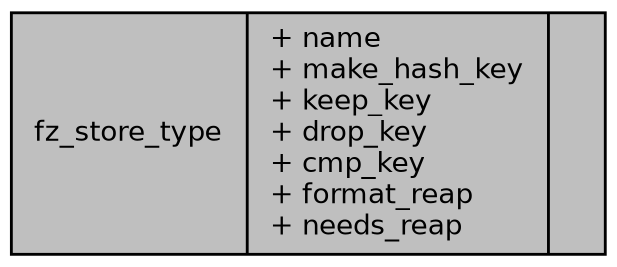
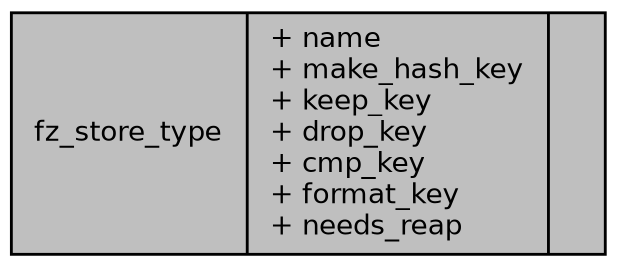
(372, 195) -> (365, 195)
